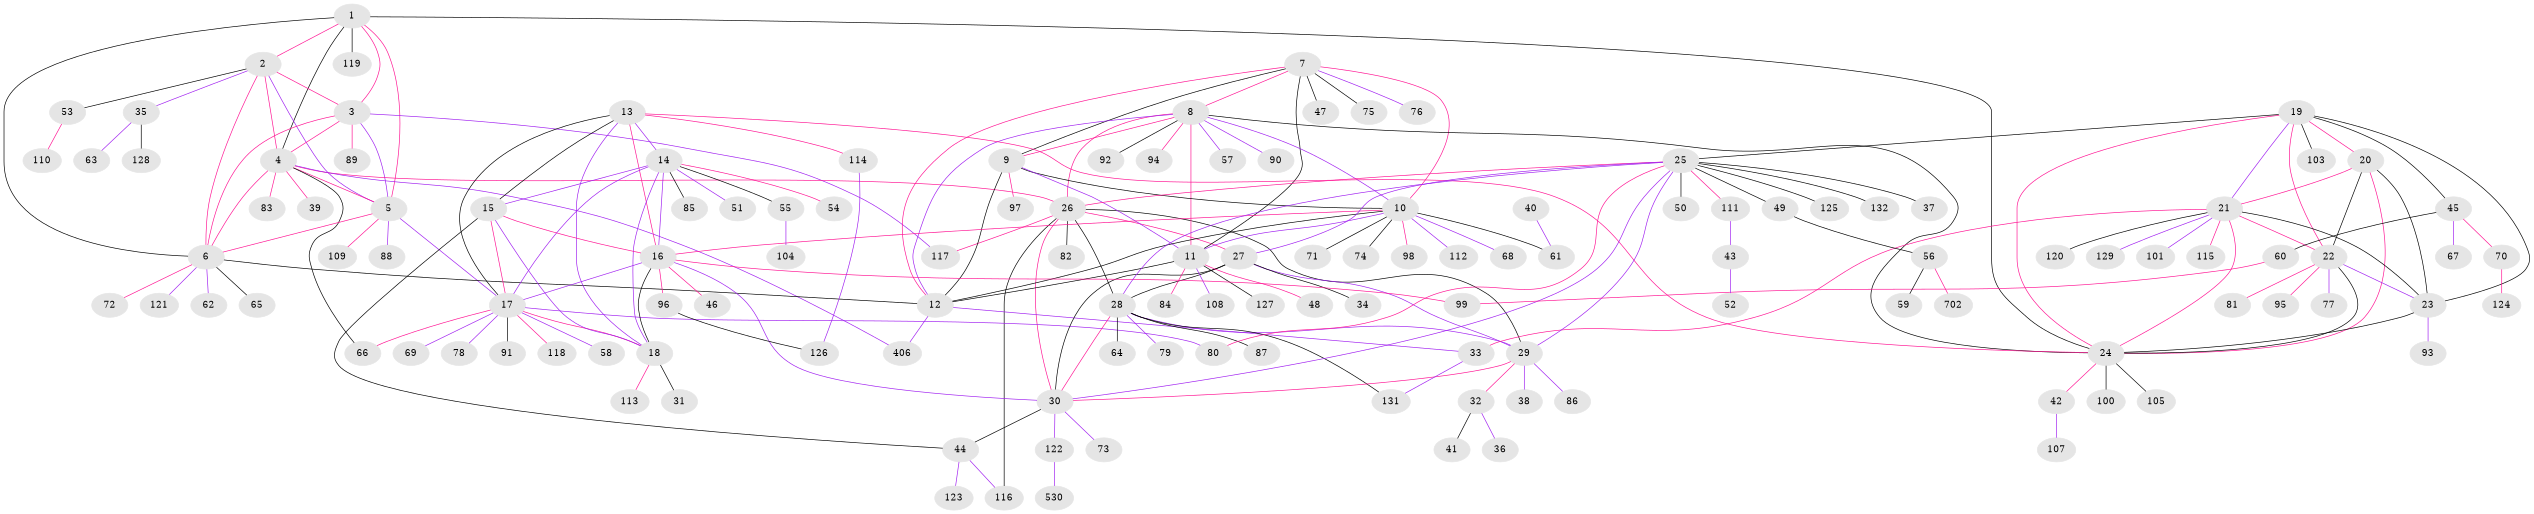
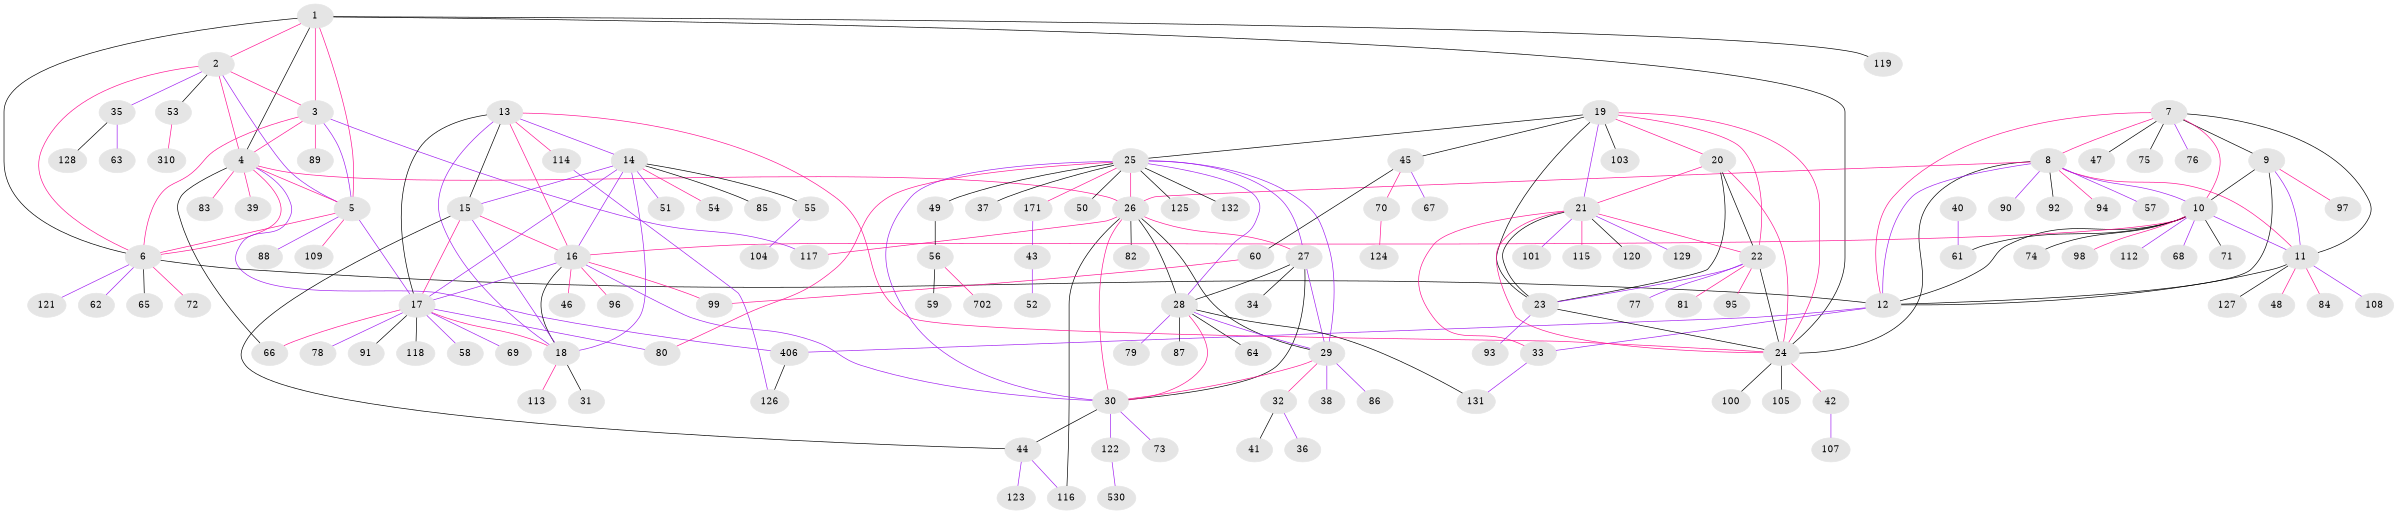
(1110, 134) -> none
(42, 161) -> (167, 161)
(1731, 209) -> (1033, 209)
(532, 329) -> (416, 329)
(739, 333) -> (780, 377)
